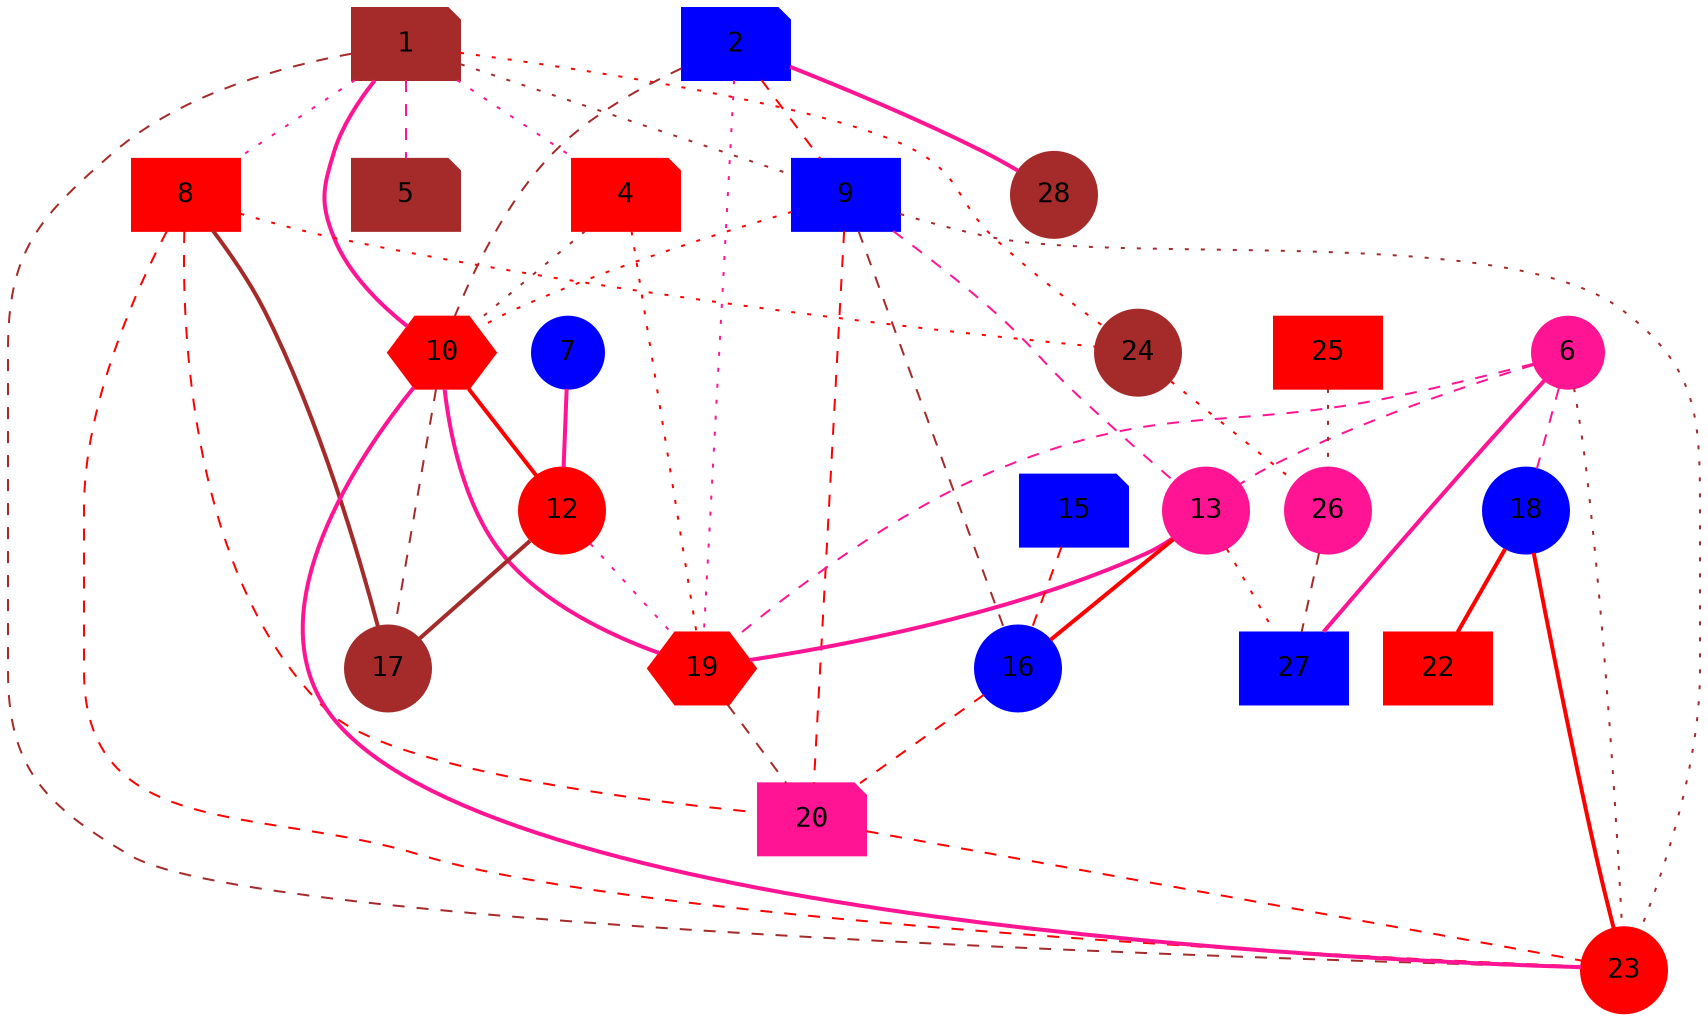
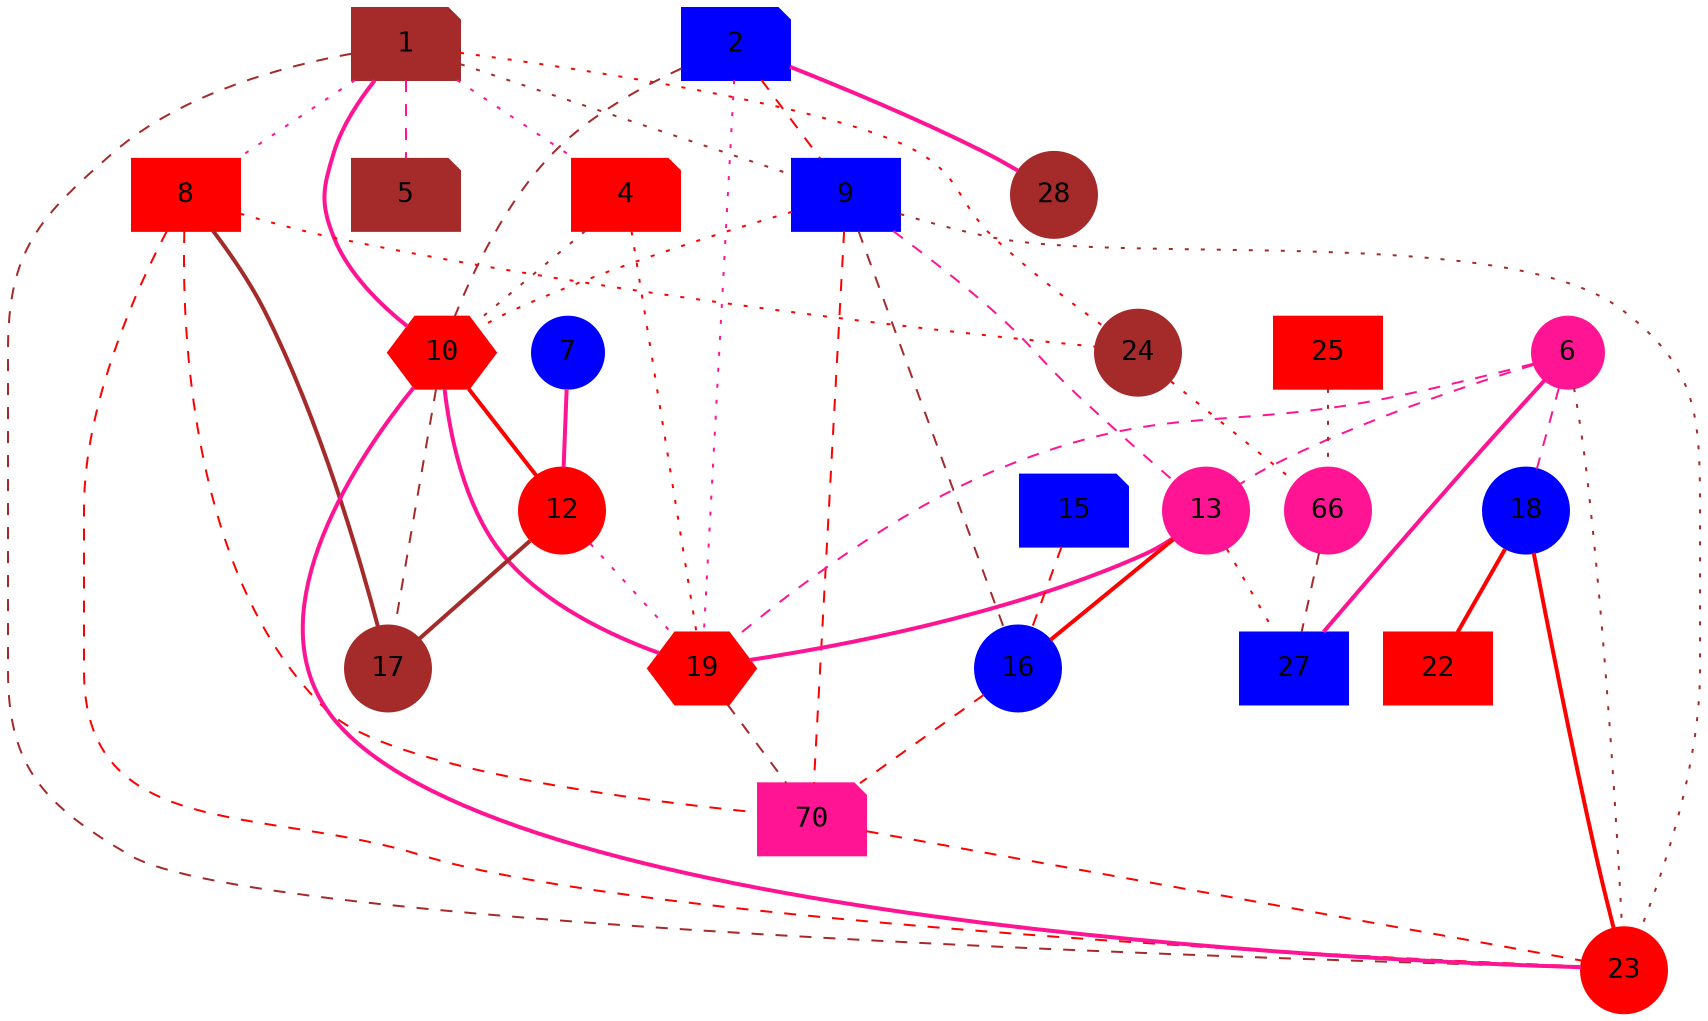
(1328, 511) -> (1328, 511)
(812, 819) -> (812, 819)
